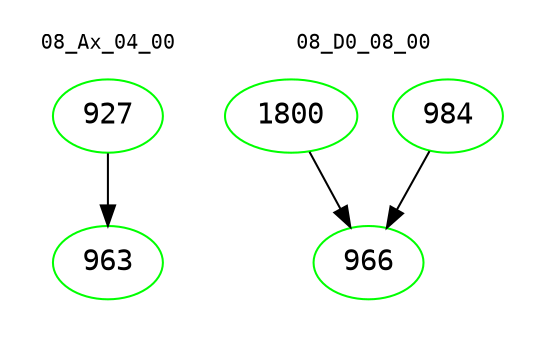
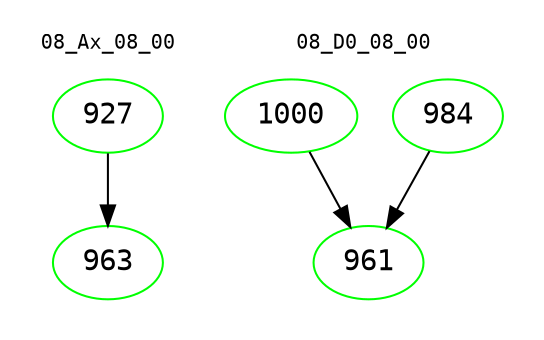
(109, 44) -> (109, 44)
(291, 116) -> (291, 116)
(369, 263) -> (369, 263)
